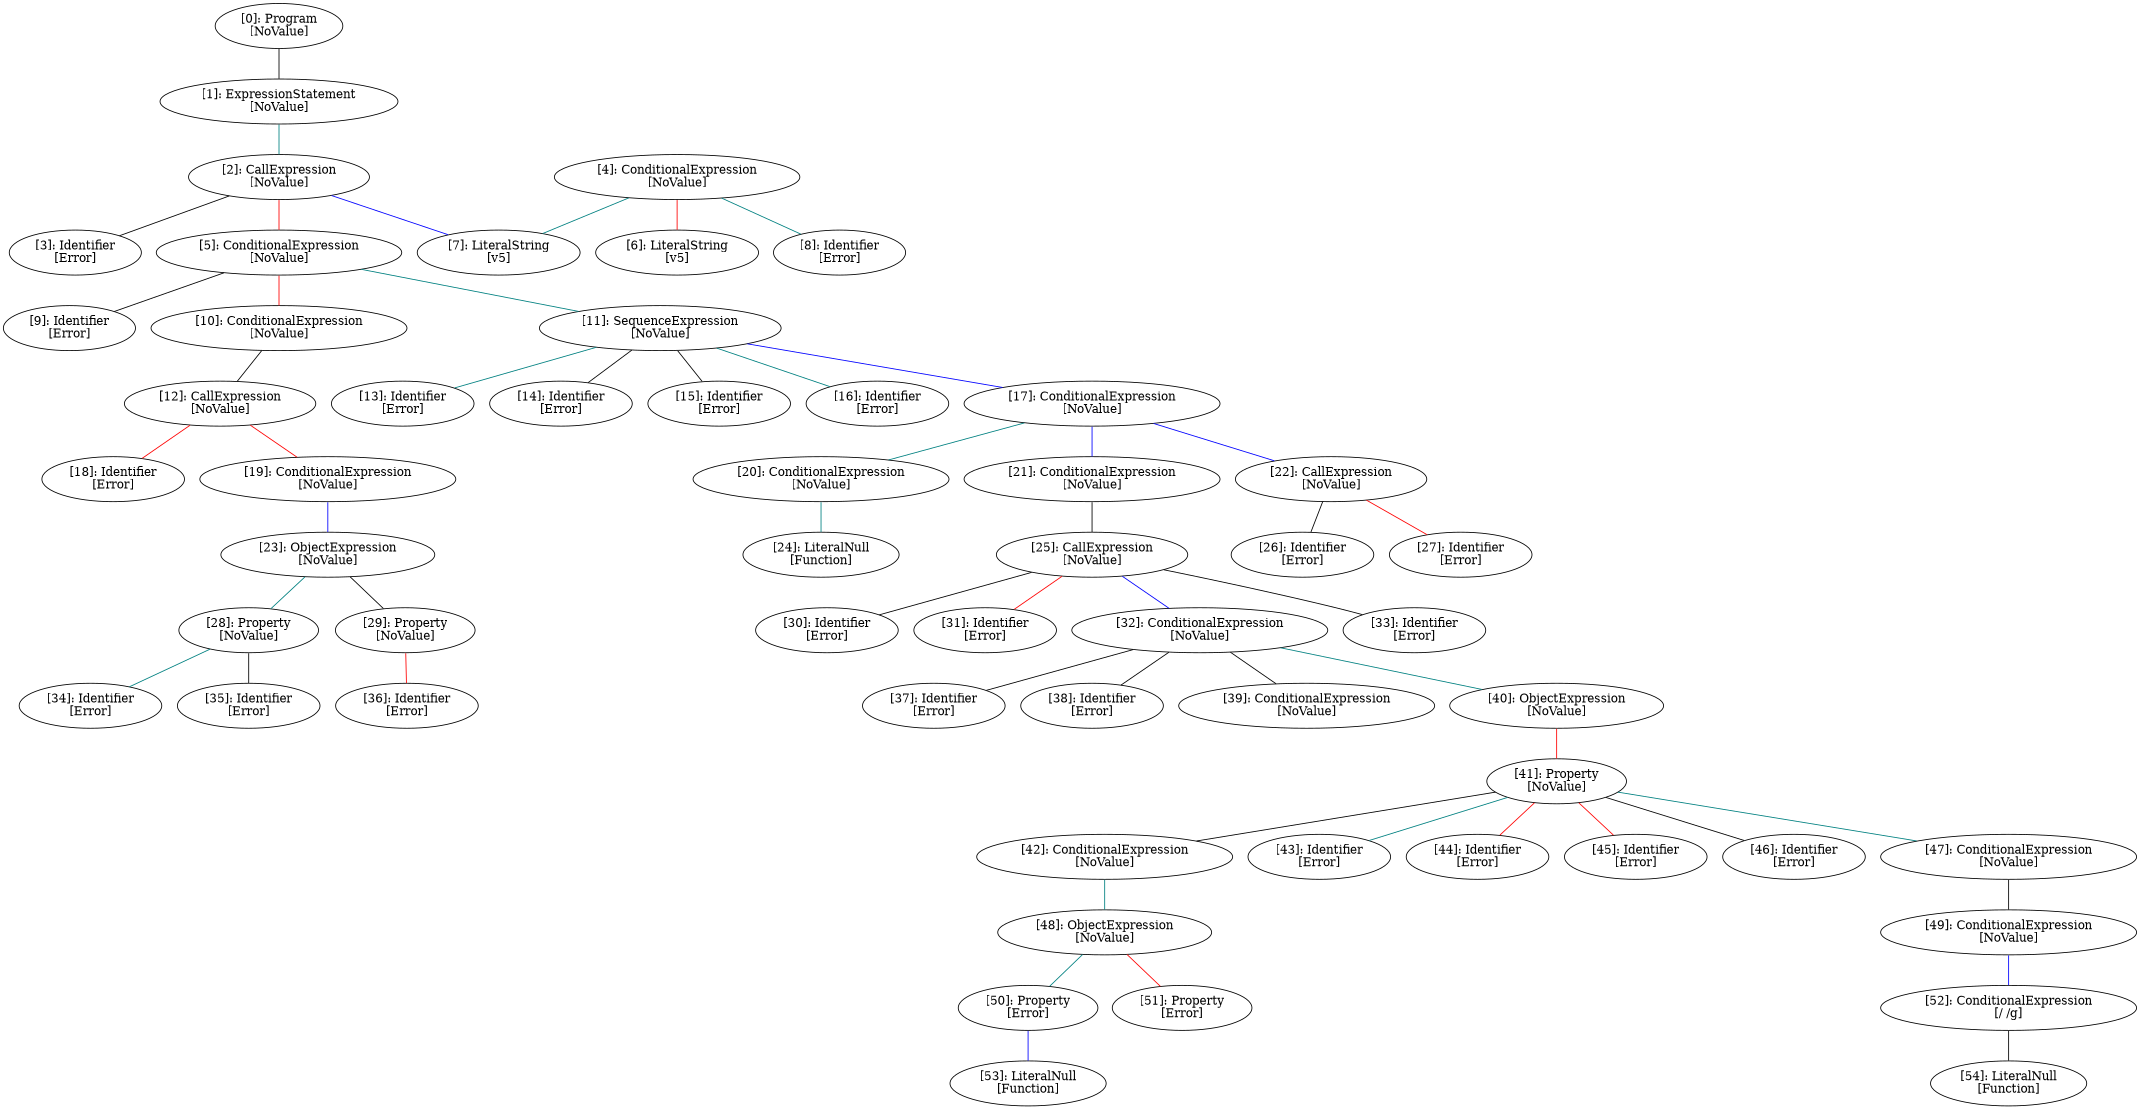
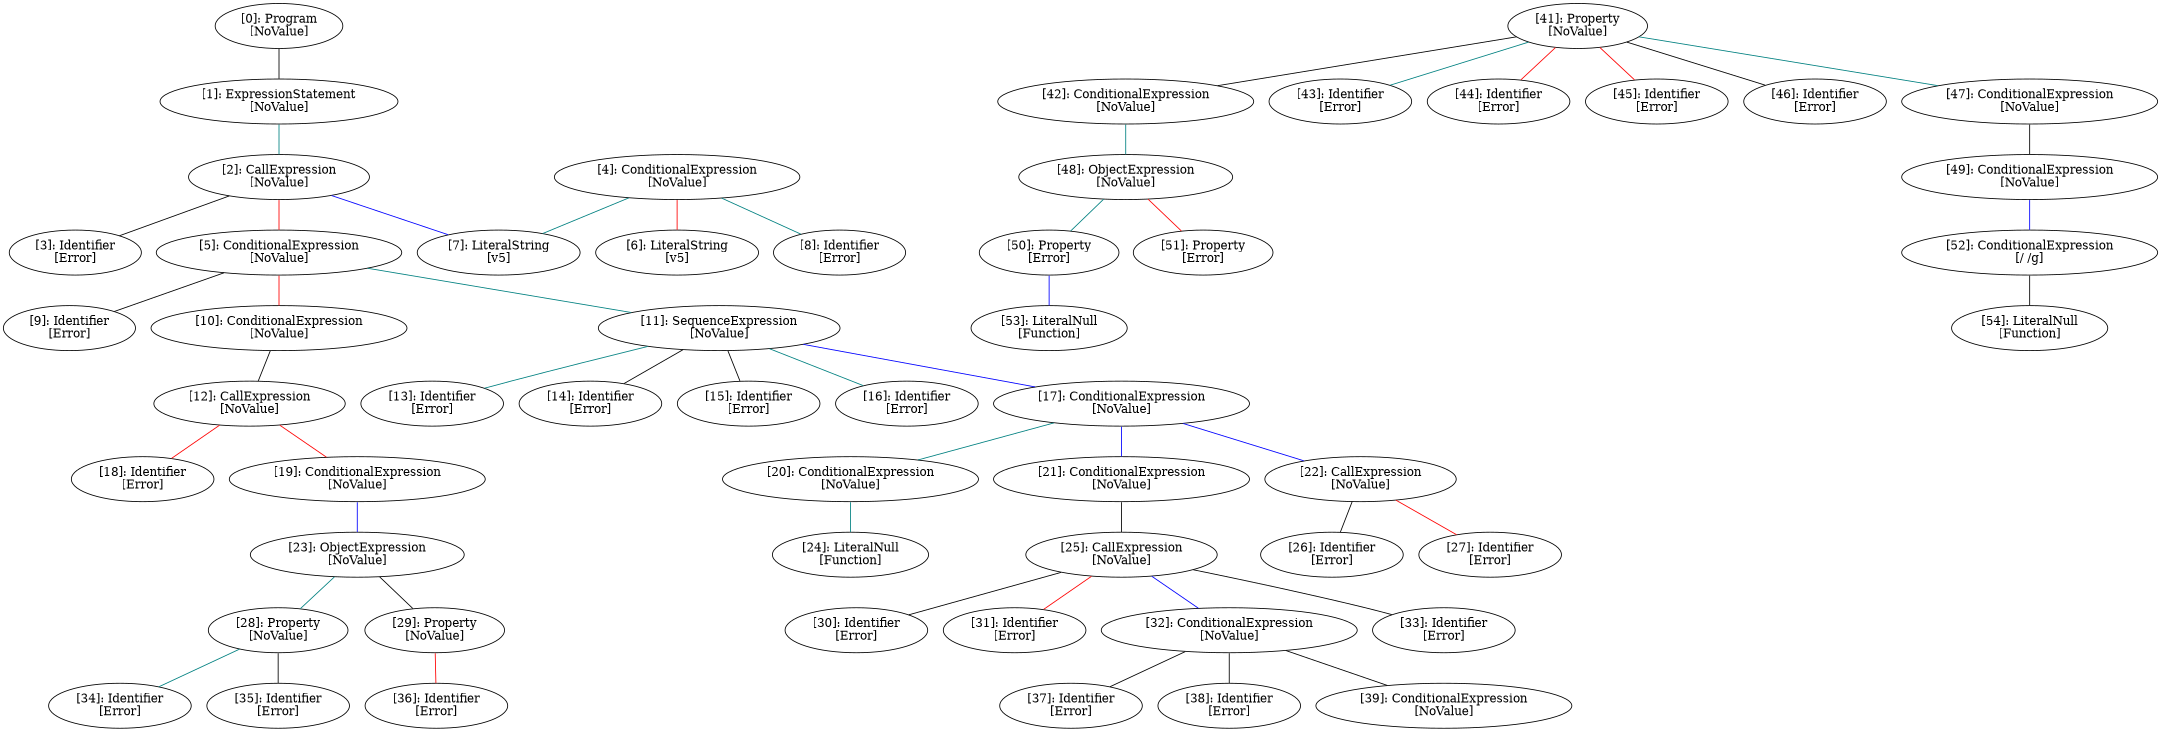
(1557, 706) -> none
